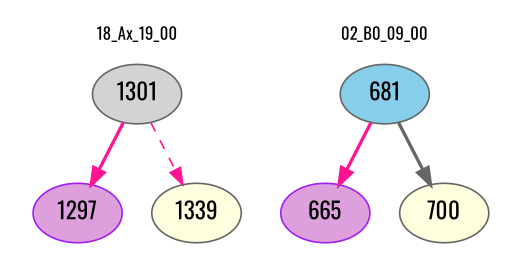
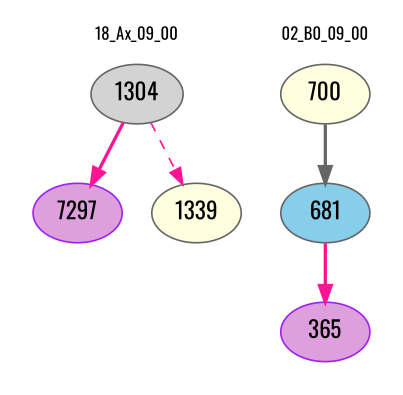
(137, 36) -> (137, 36)
(137, 94) -> (137, 94)
(411, 146) -> (325, 145)
(78, 213) -> (78, 213)
(325, 213) -> (325, 332)
